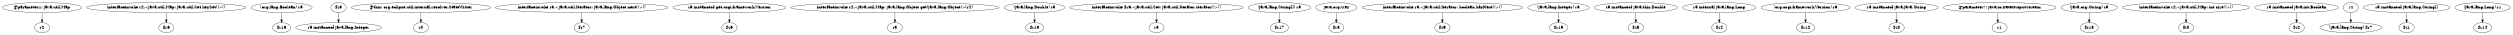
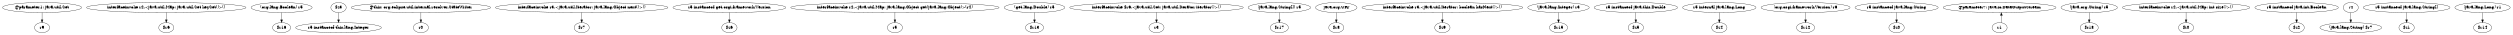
(42, 8) -> (42, 8)
(1035, 8) -> (1035, 8)
(1897, 8) -> (1897, 8)
(1998, 16) -> (2001, 19)
(42, 28) -> (42, 28)
(339, 28) -> (339, 28)
